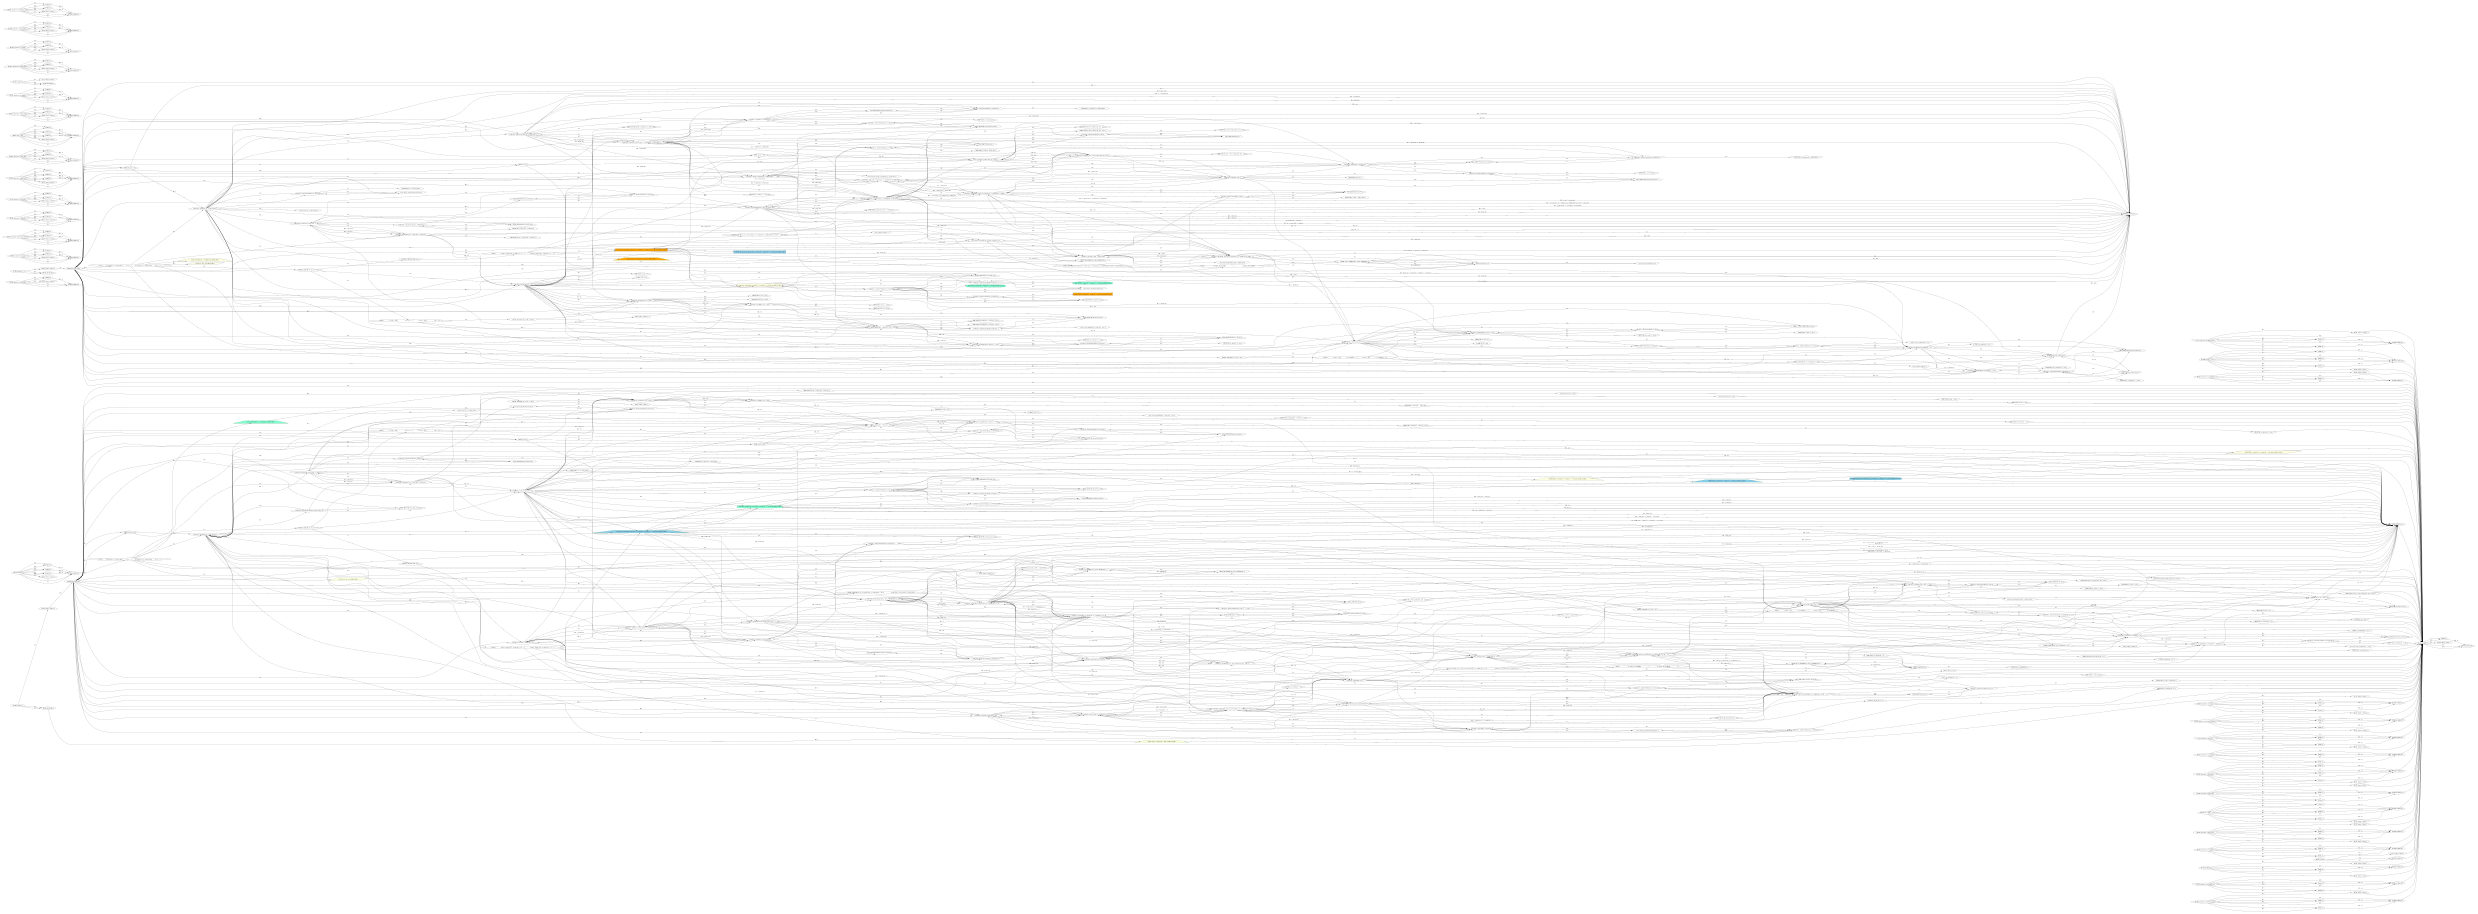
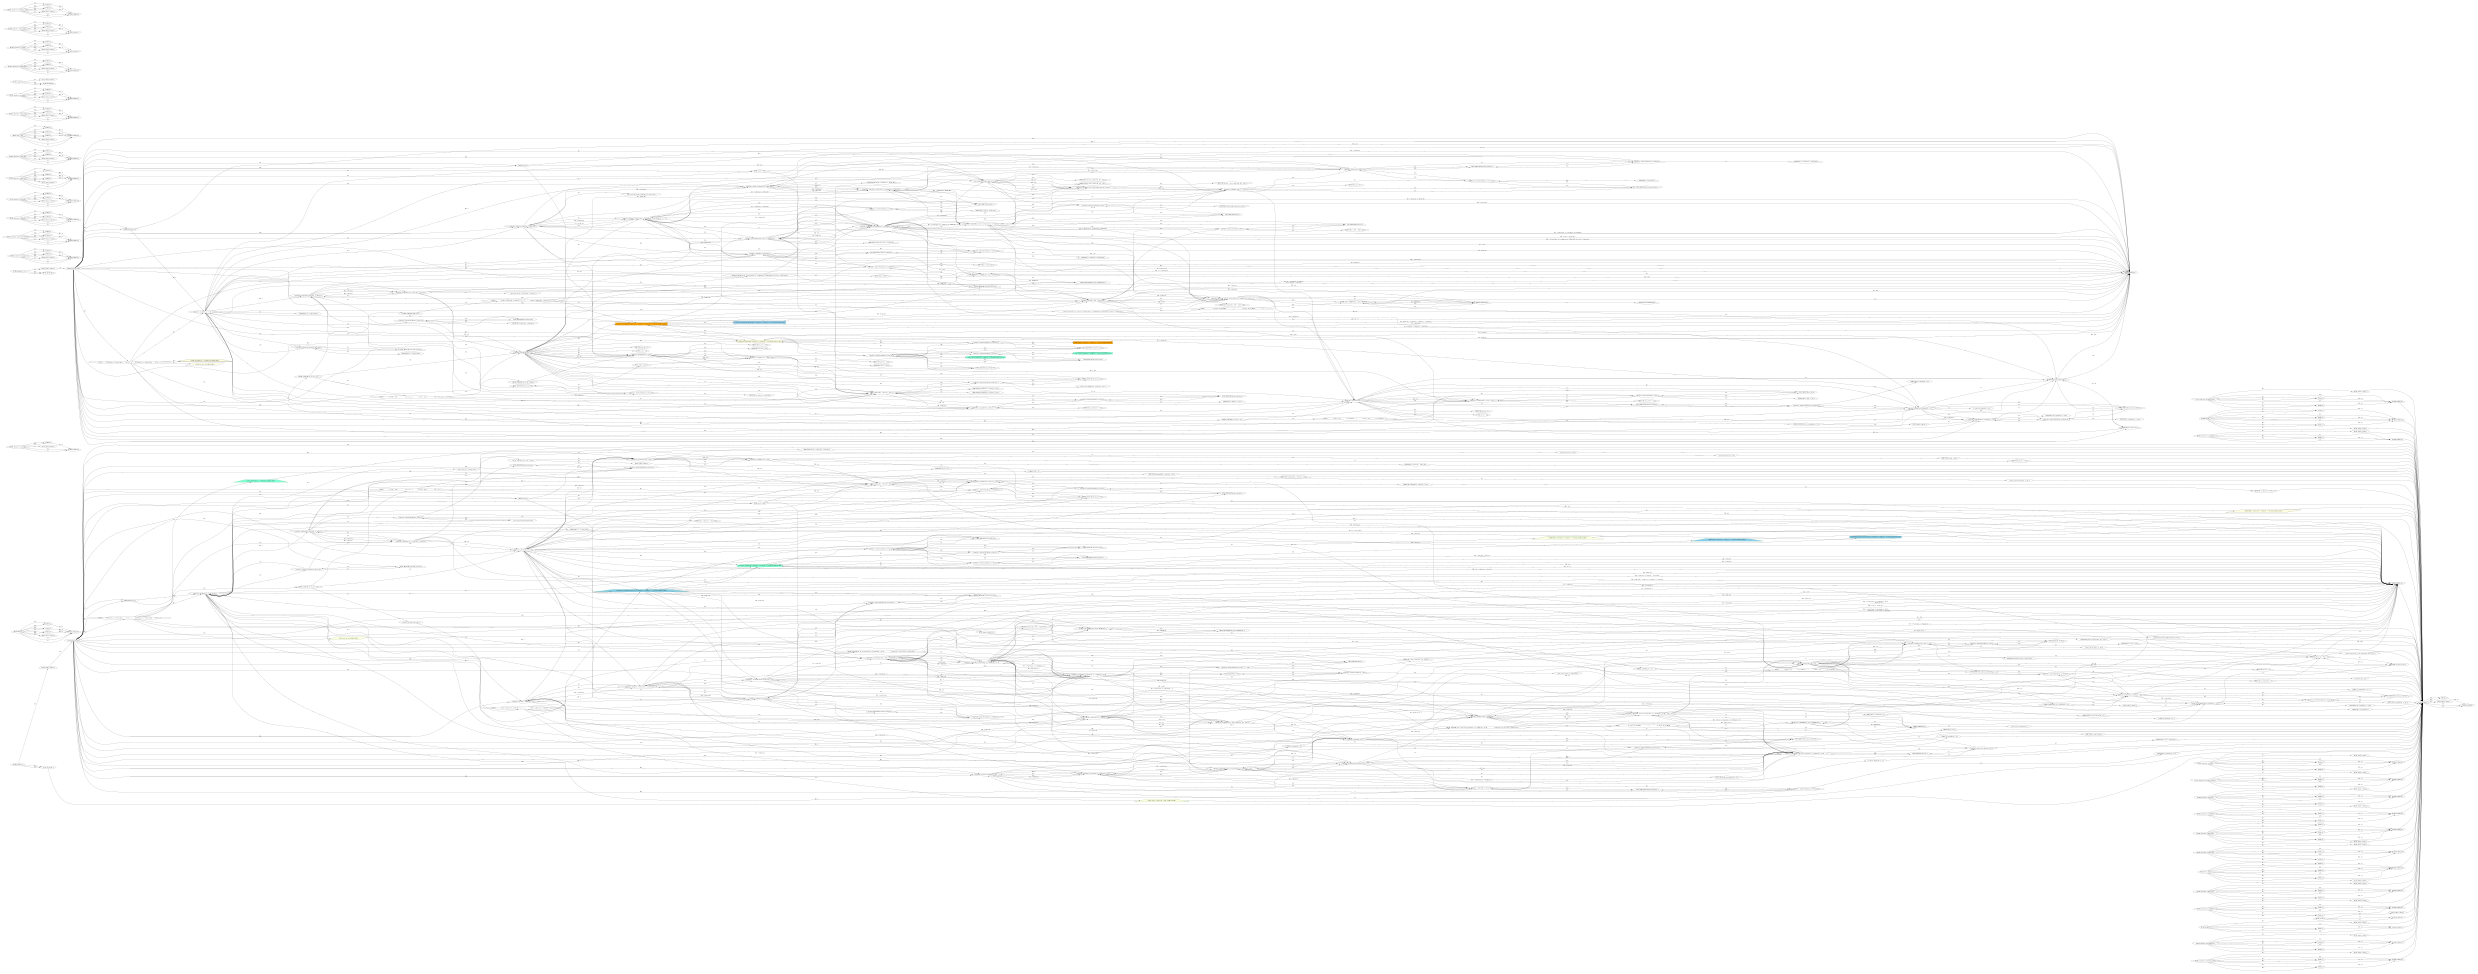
(641, 259) -> none
